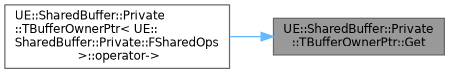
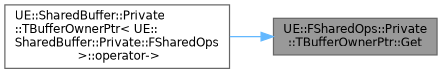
(359, 37) -> (355, 37)
